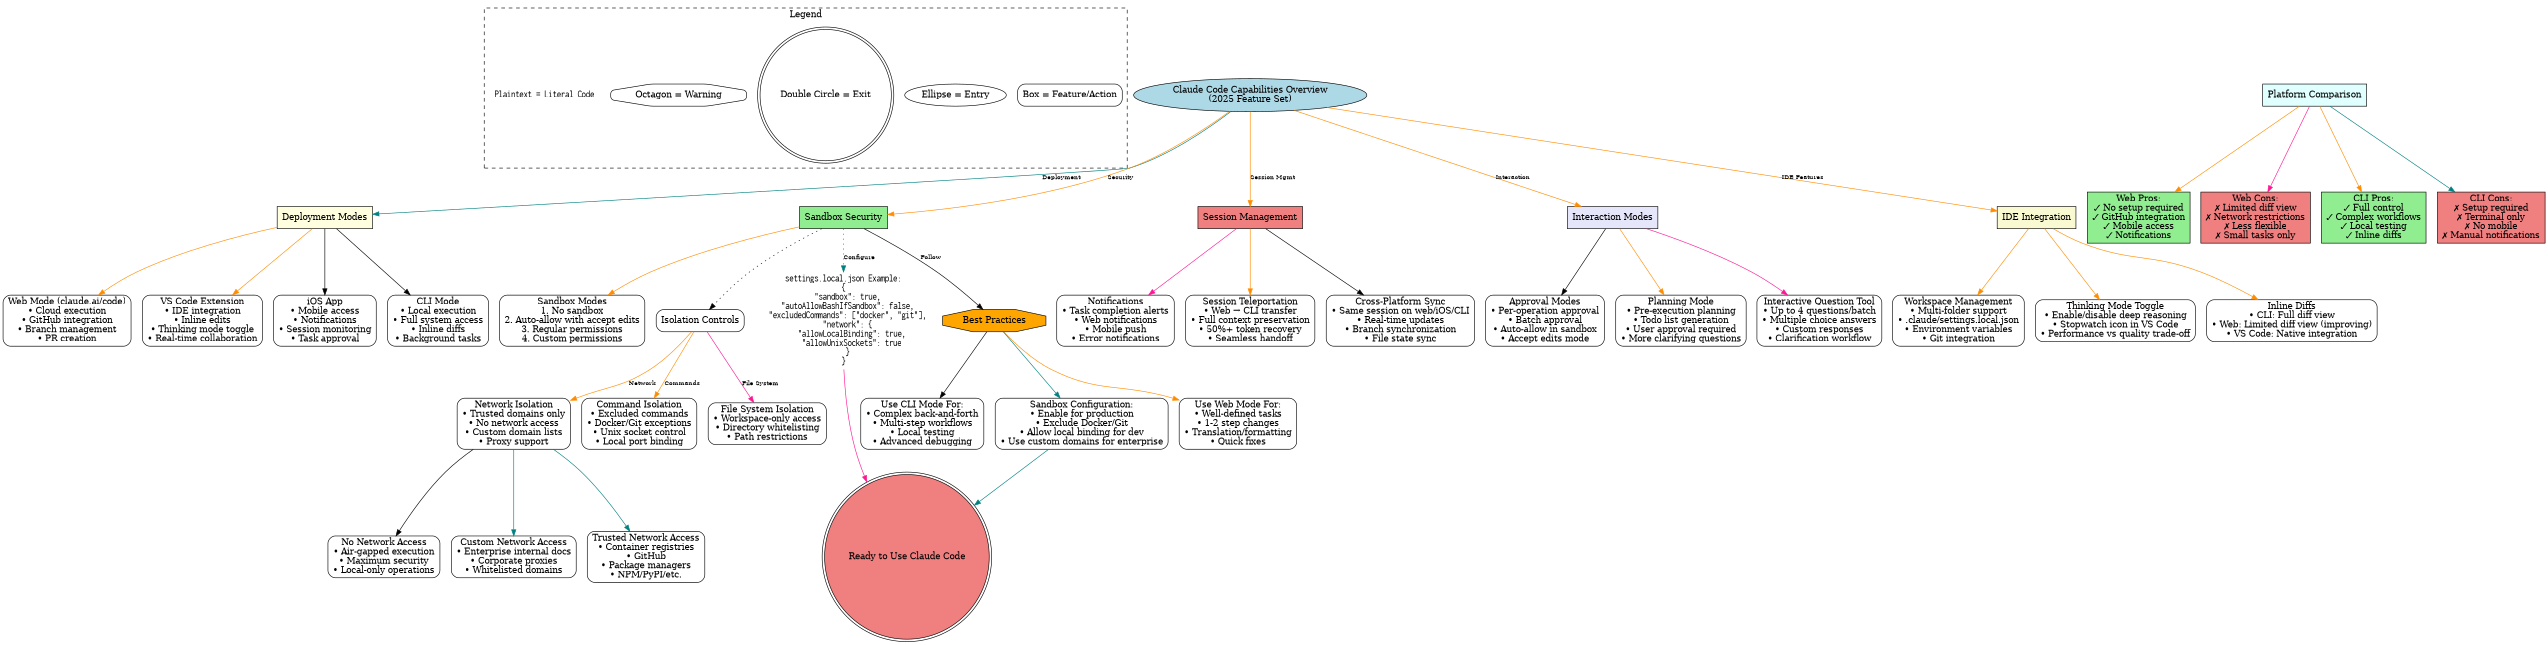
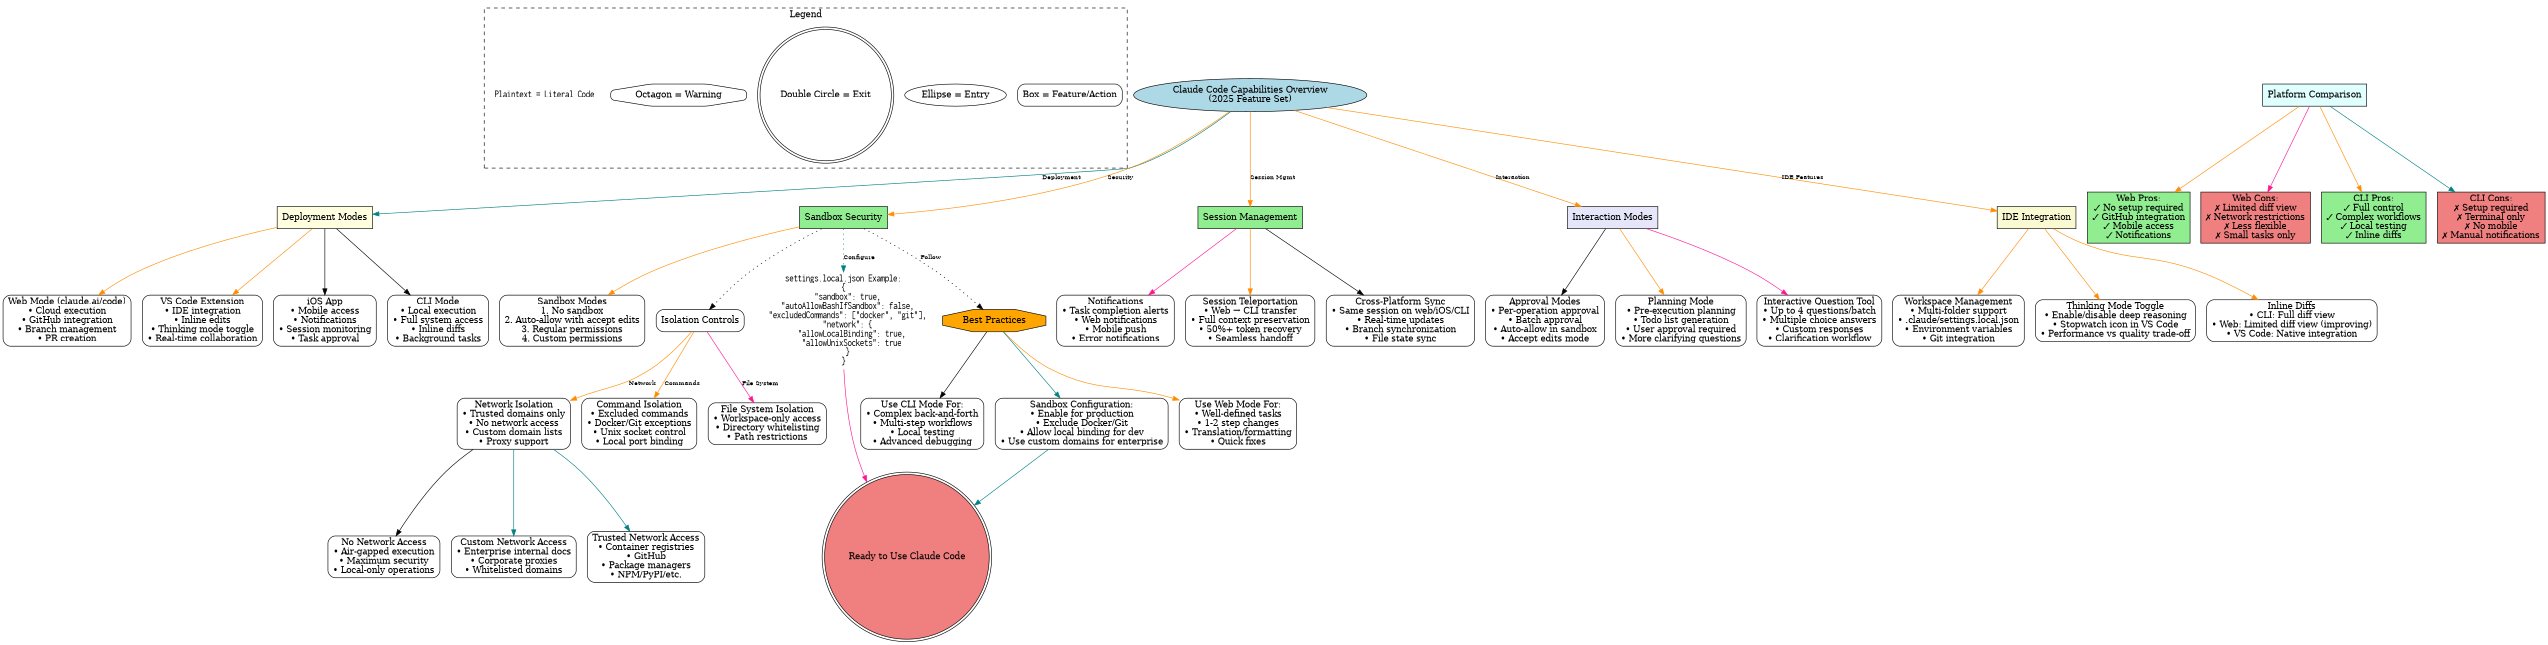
(1250, 218) -> (1250, 218)
(924, 263) -> (924, 263)
